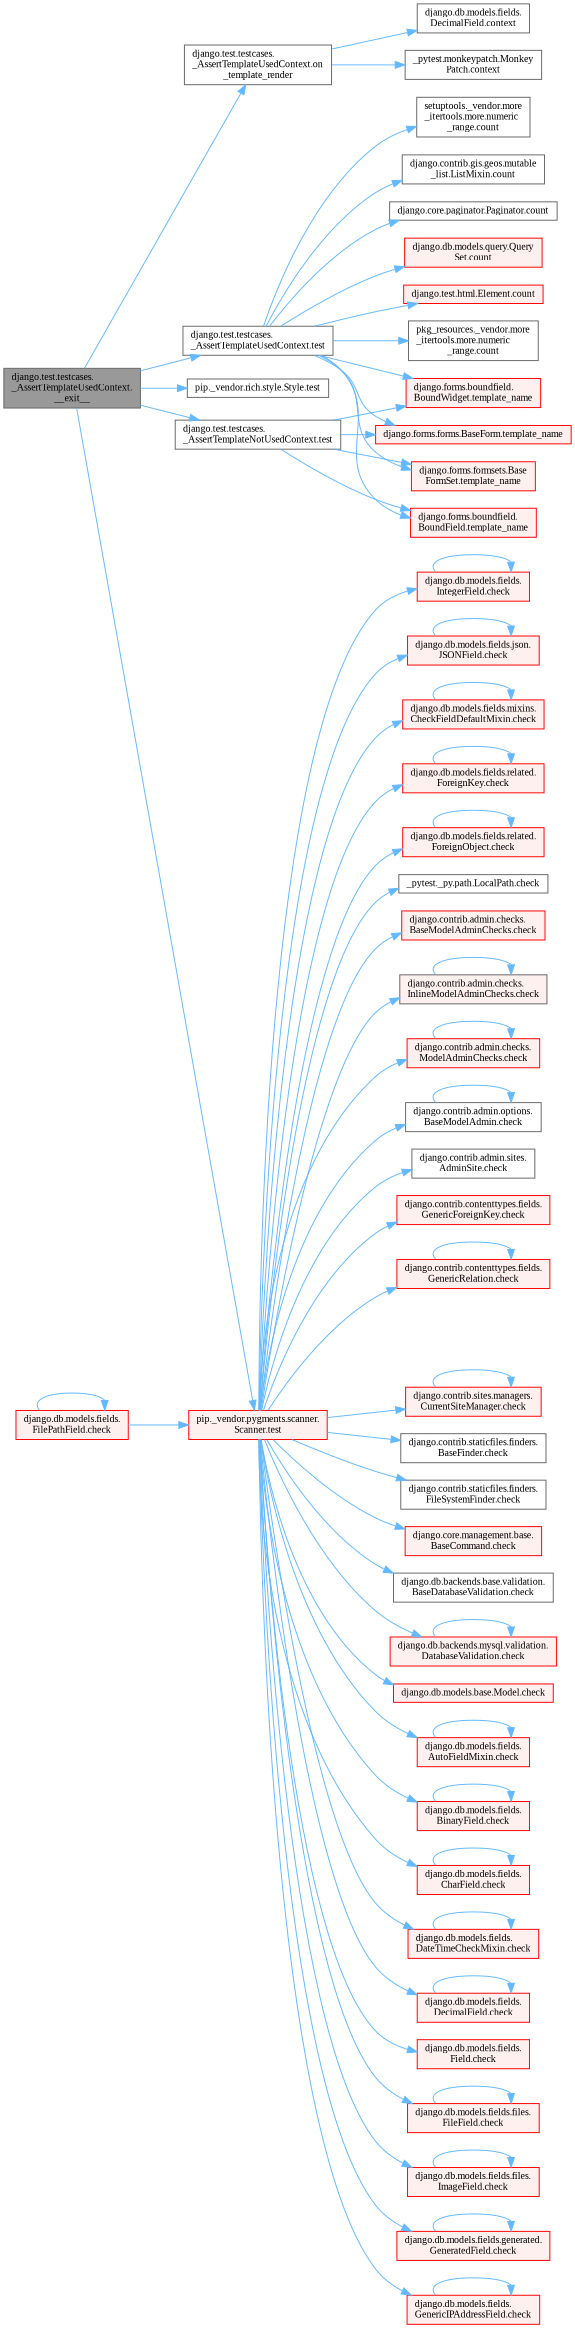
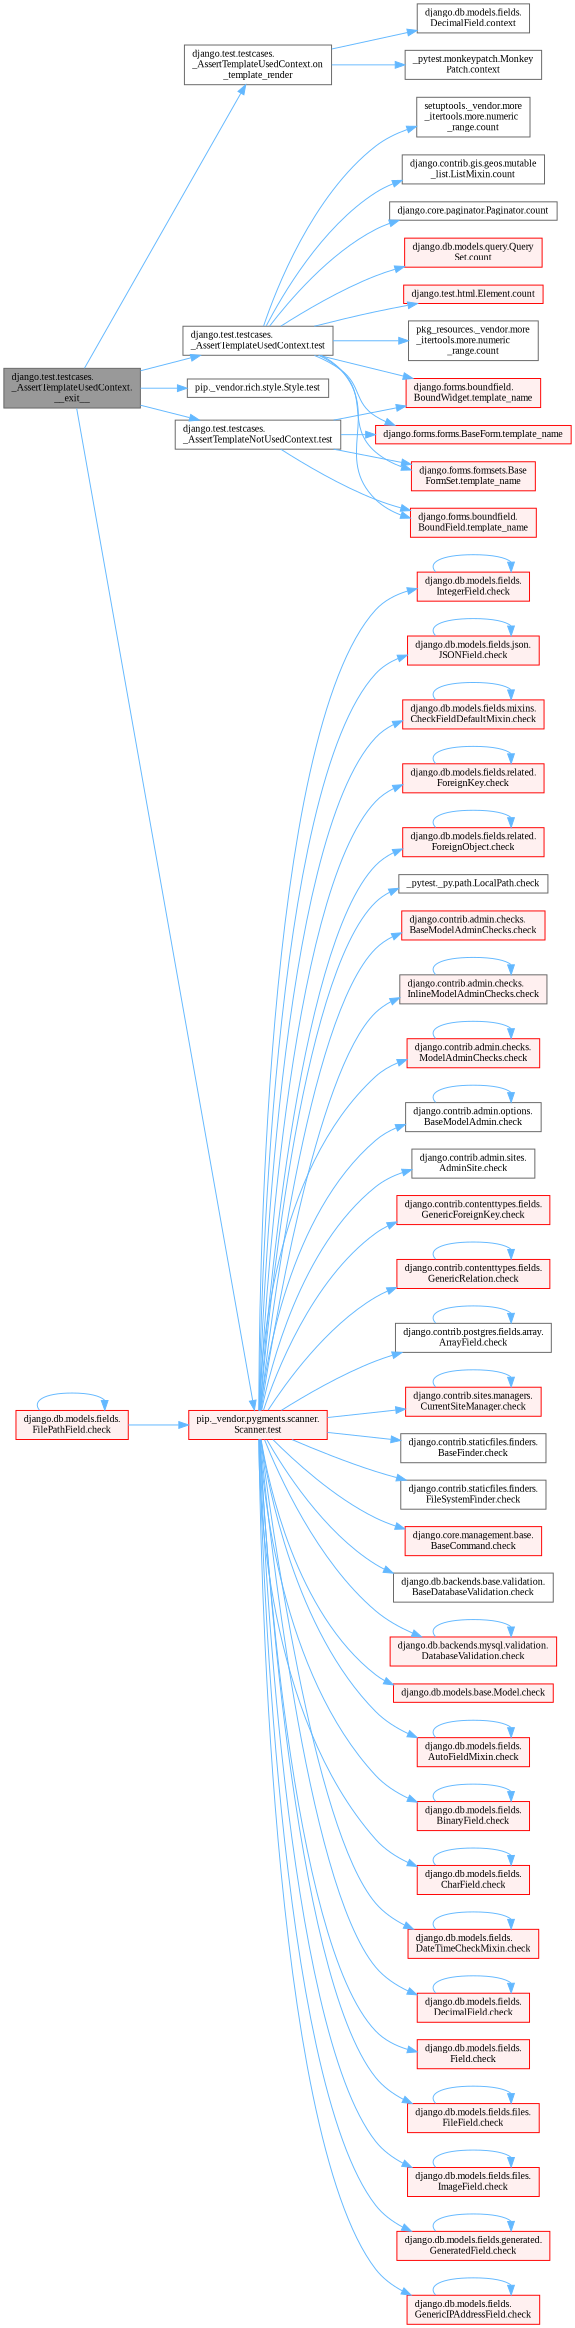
none -> (473, 1338)
